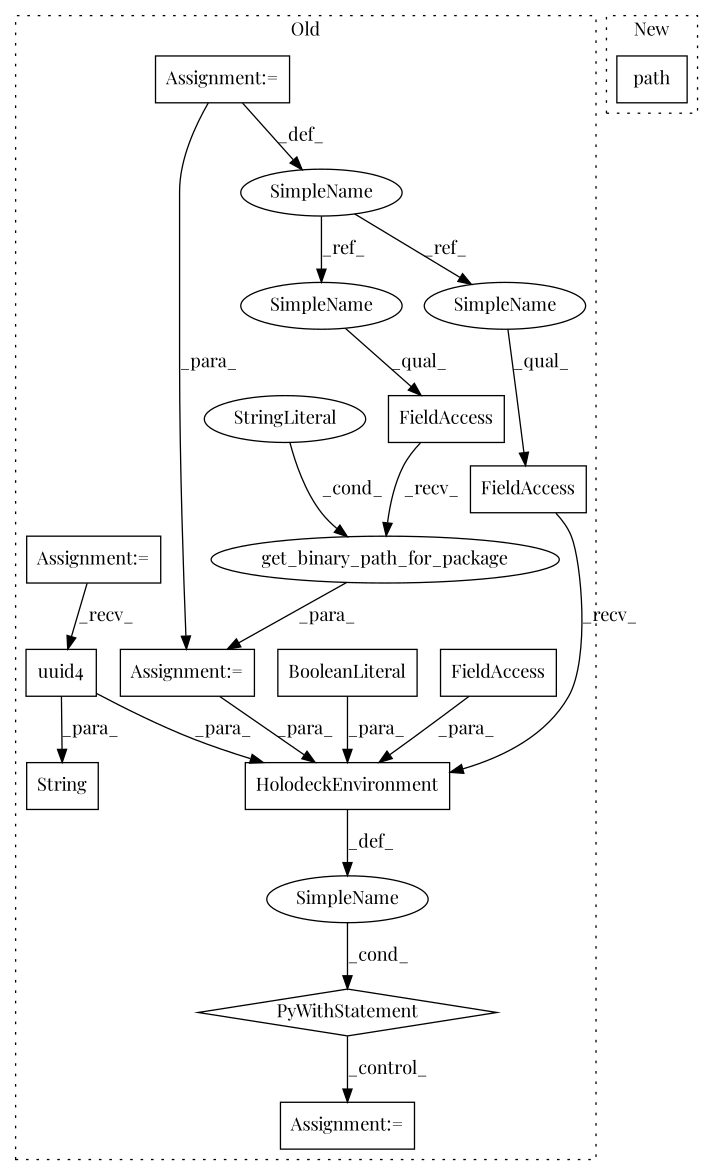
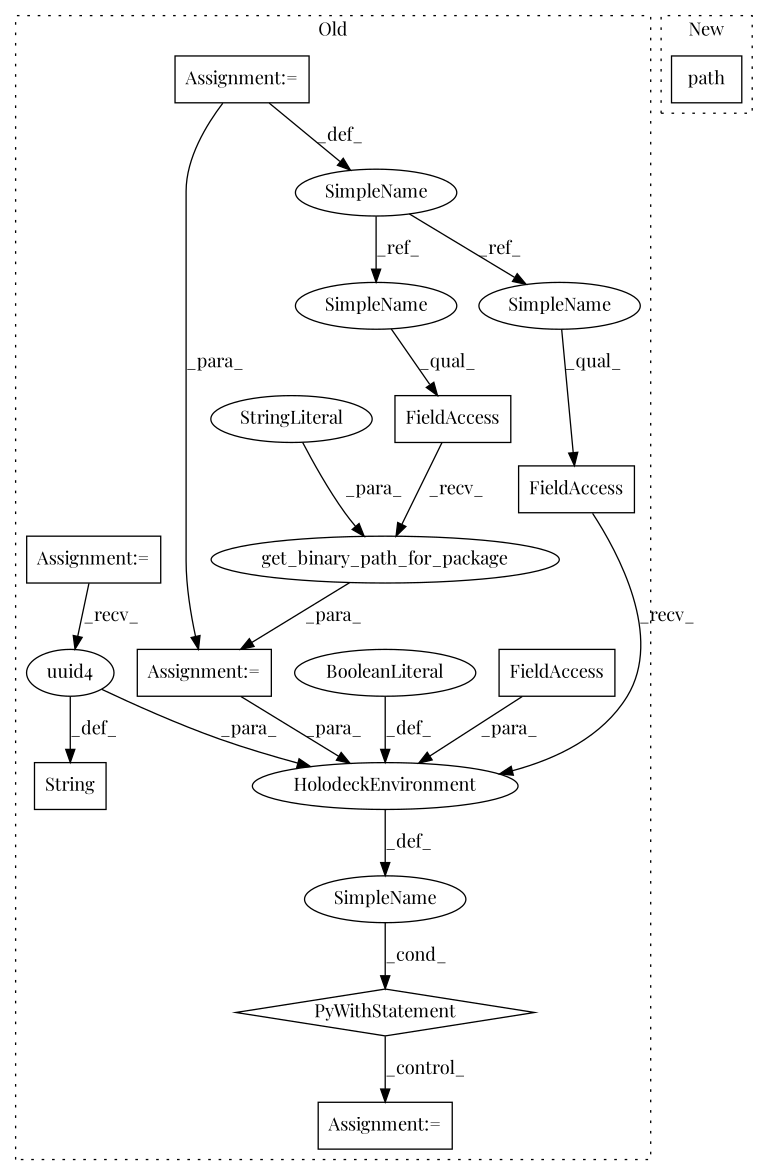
(353, 489) -> (374, 489)
(61, 673) -> (70, 673)
(347, 673) -> (385, 673)
(90, 729) -> (94, 729)
(377, 729) -> (409, 729)
(347, 786) -> (385, 786)
